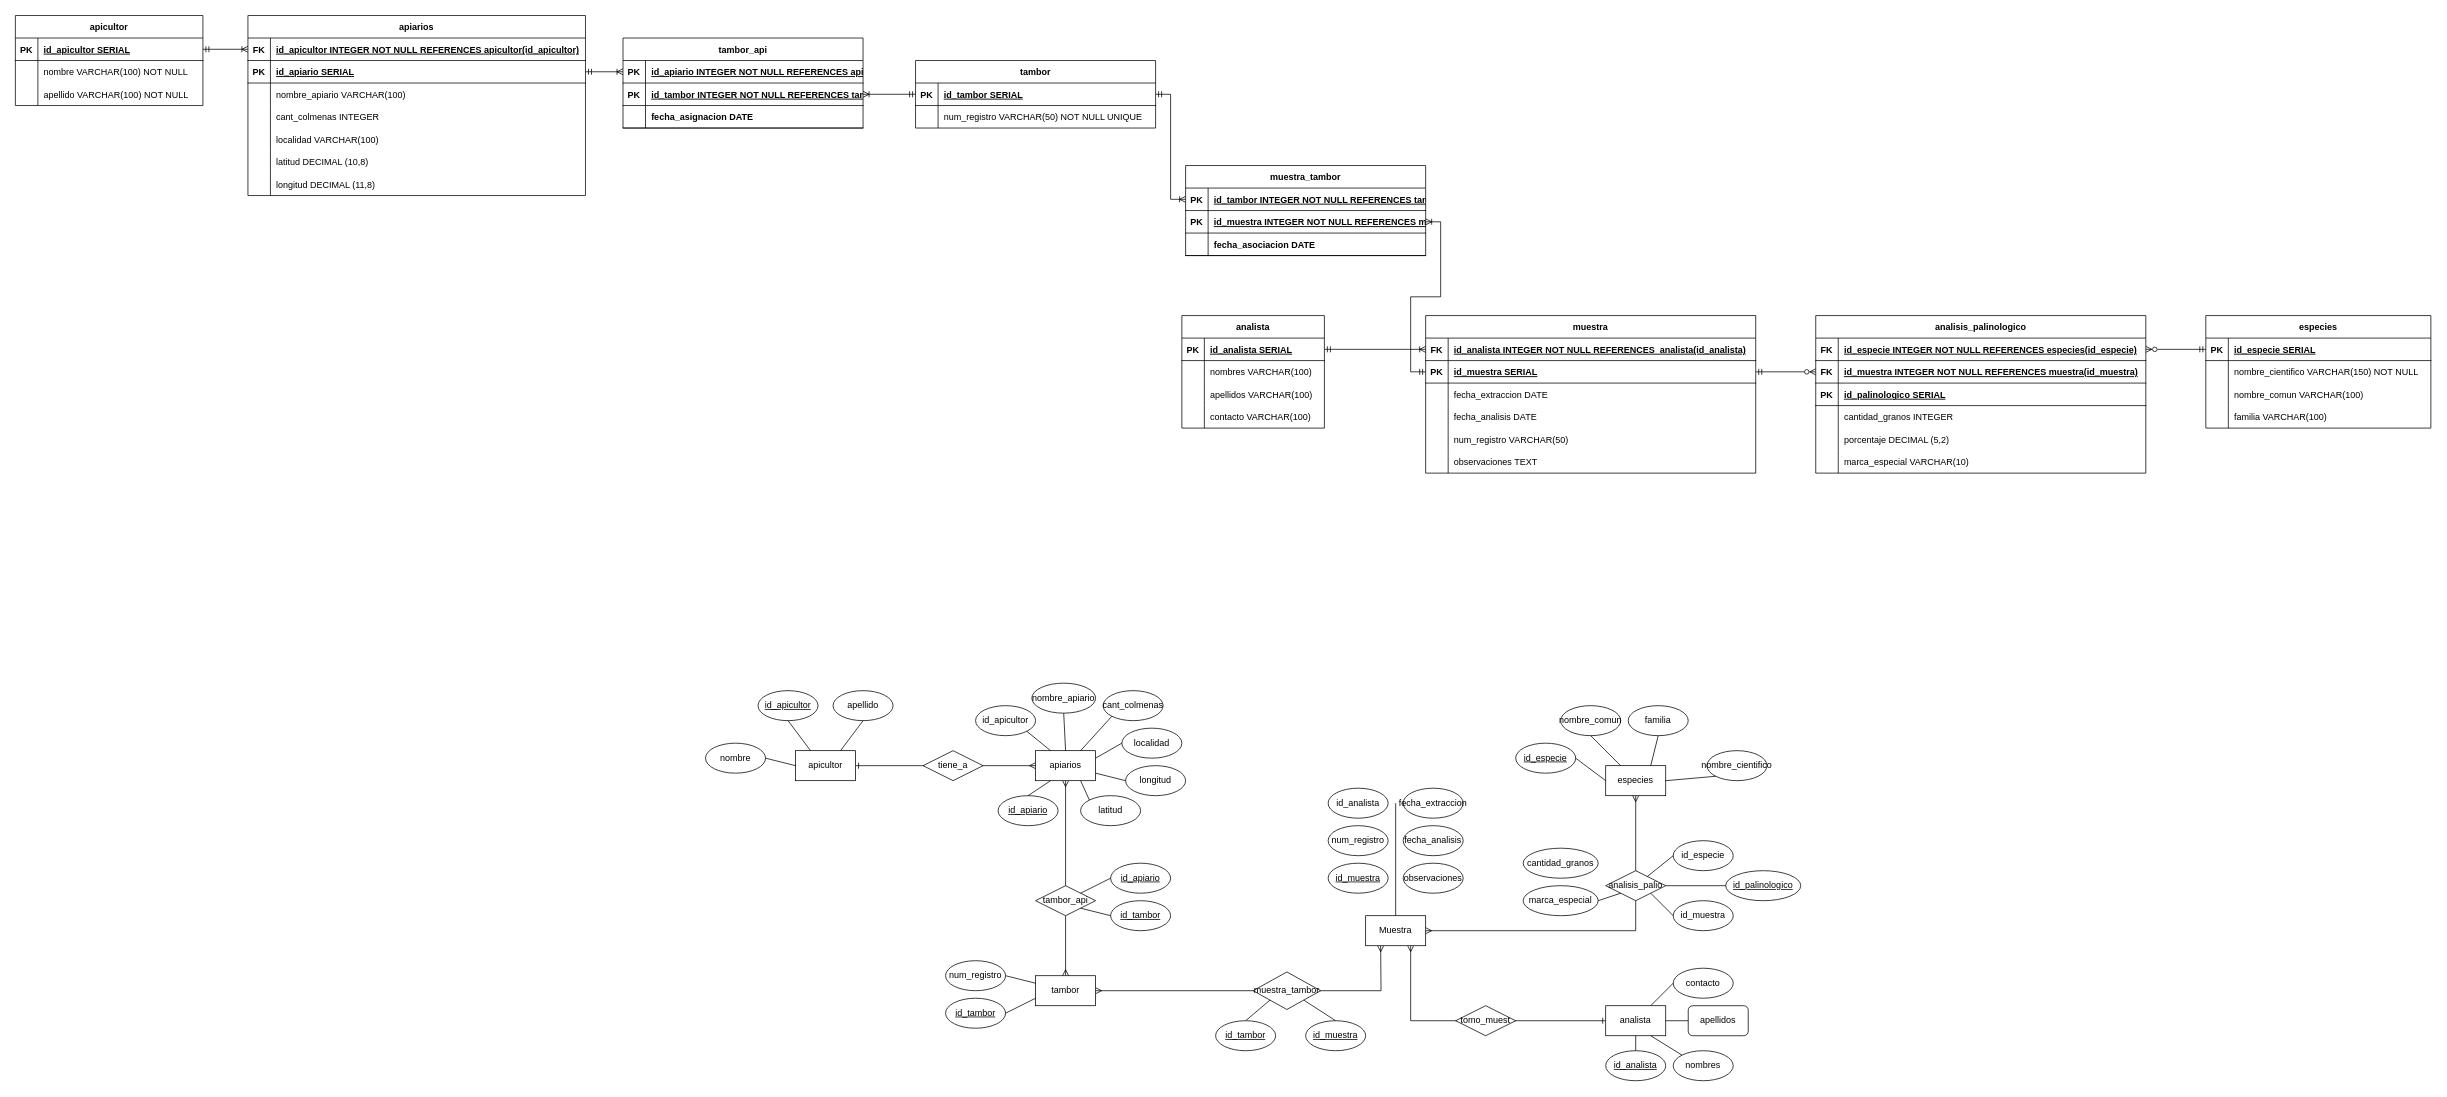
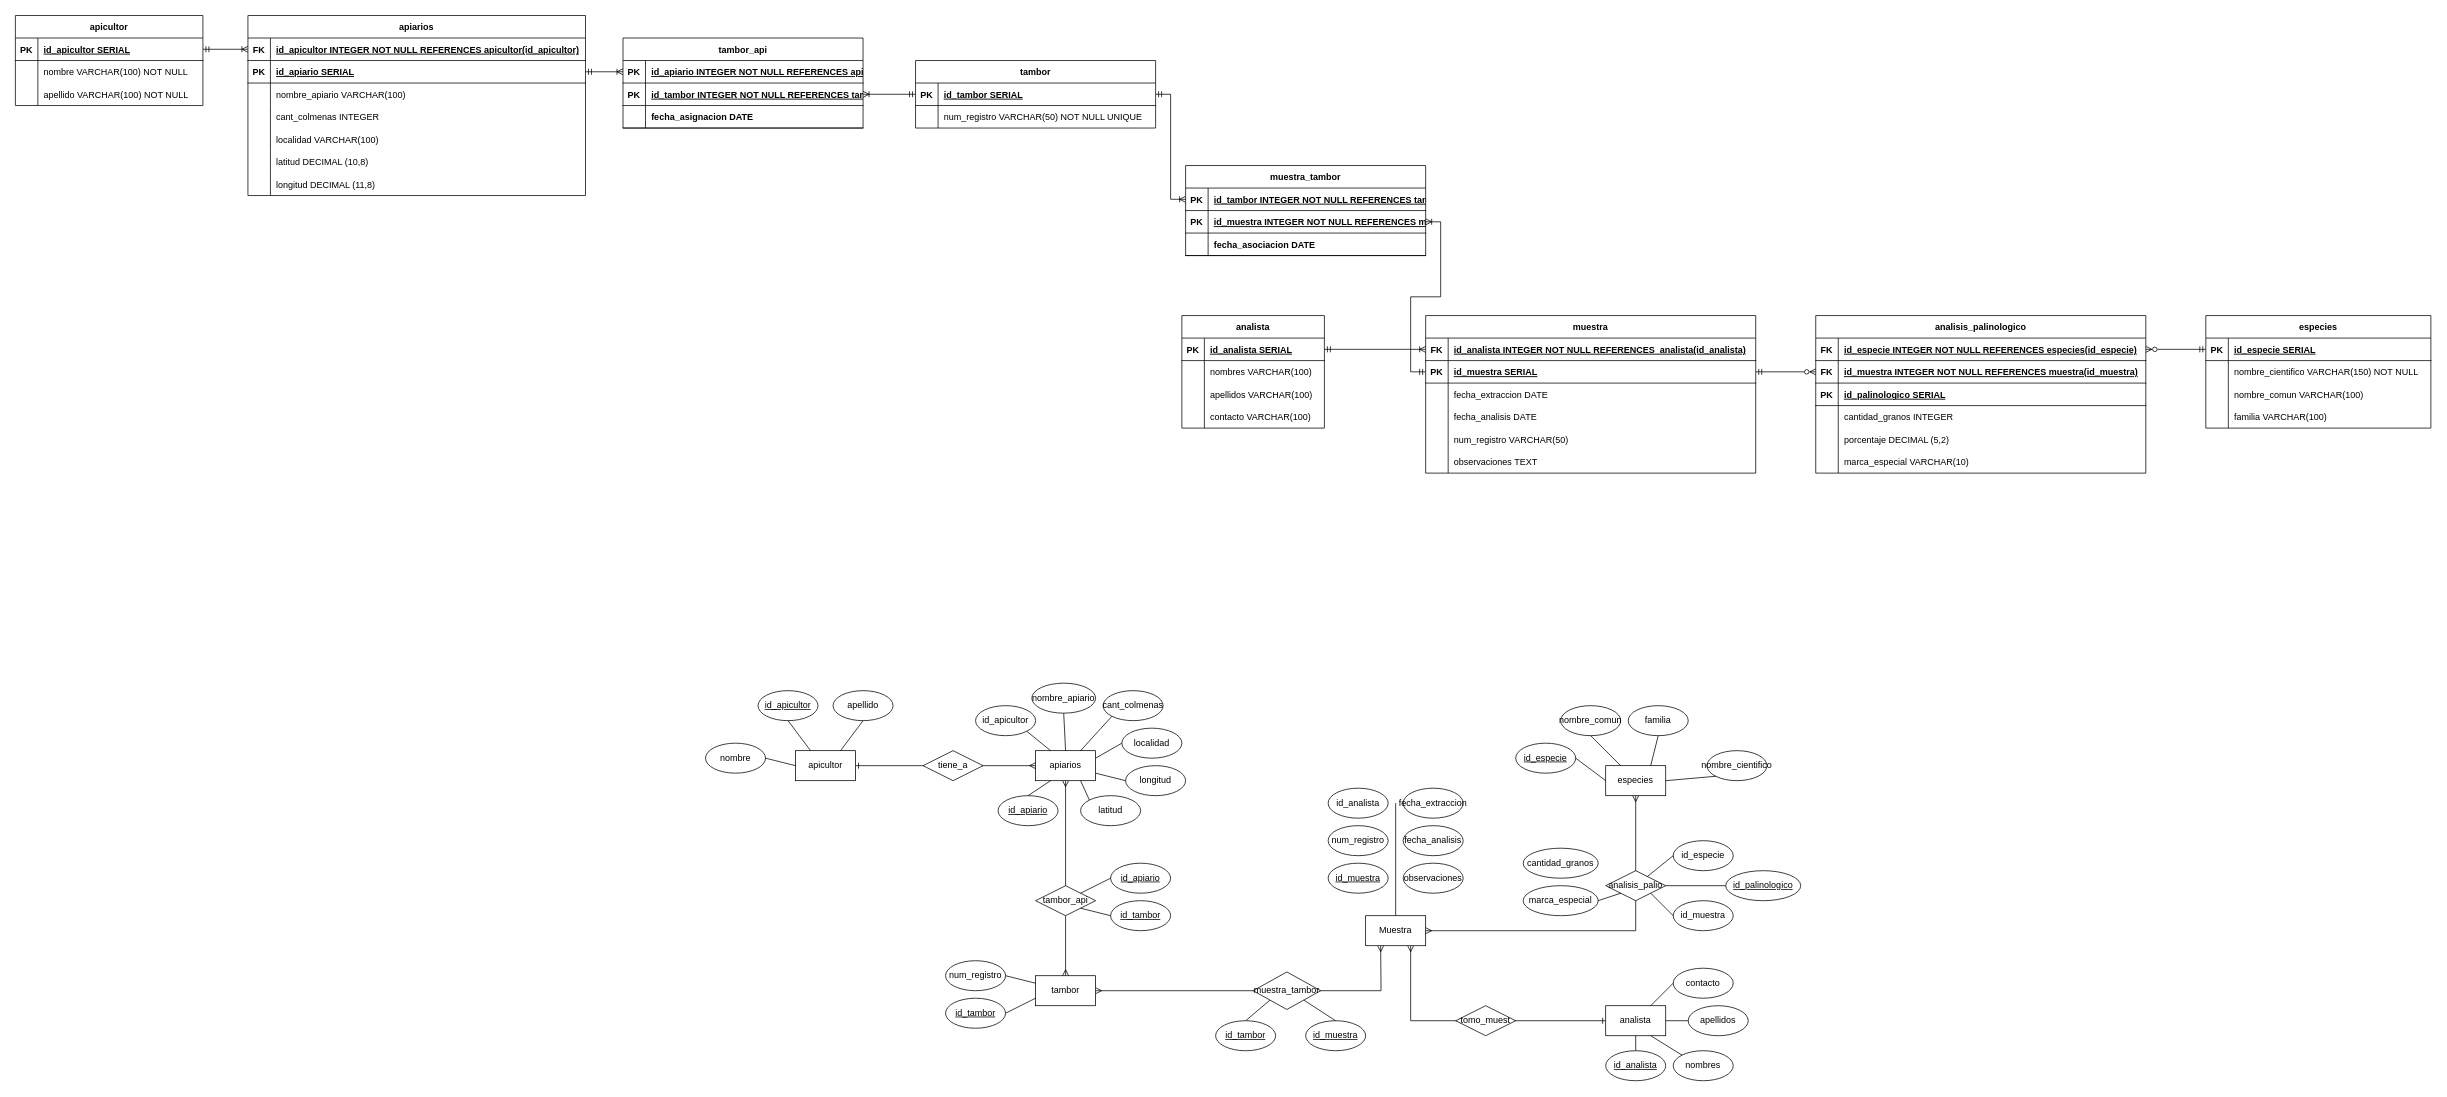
(1718, 1020) -> (1718, 1020)
